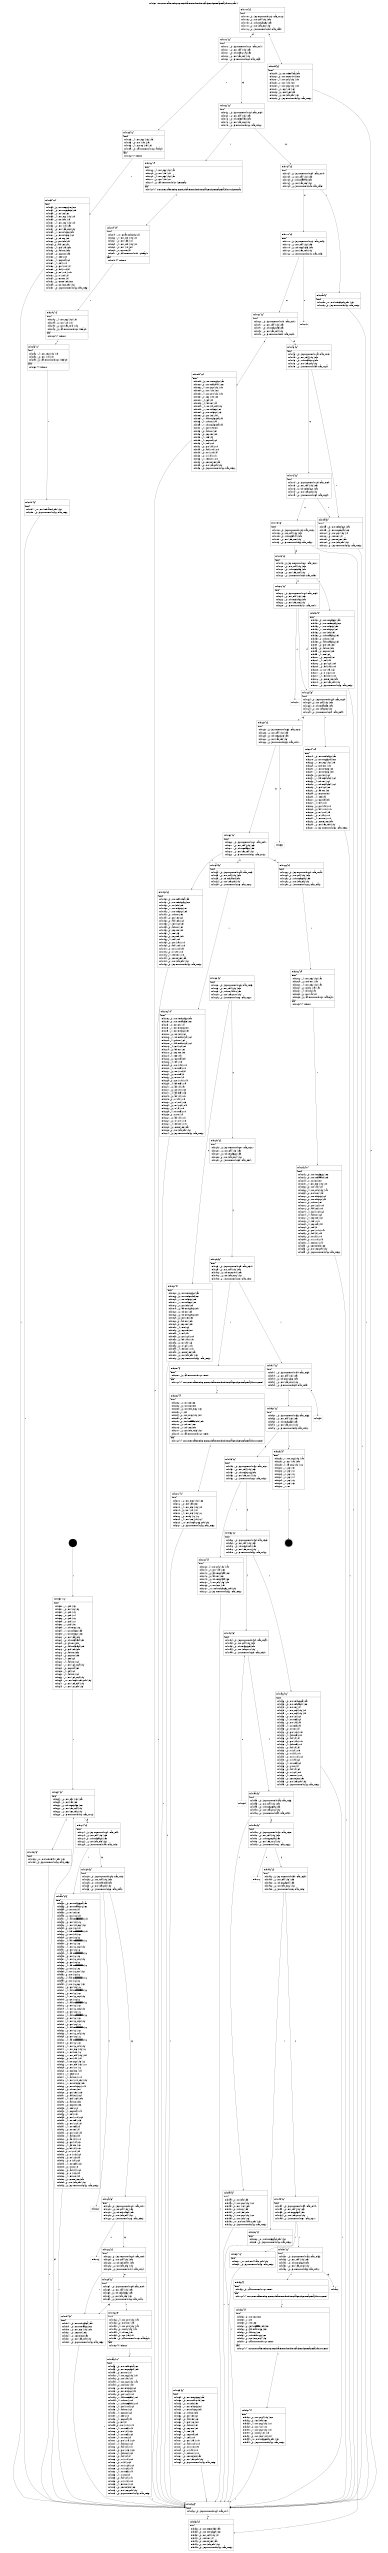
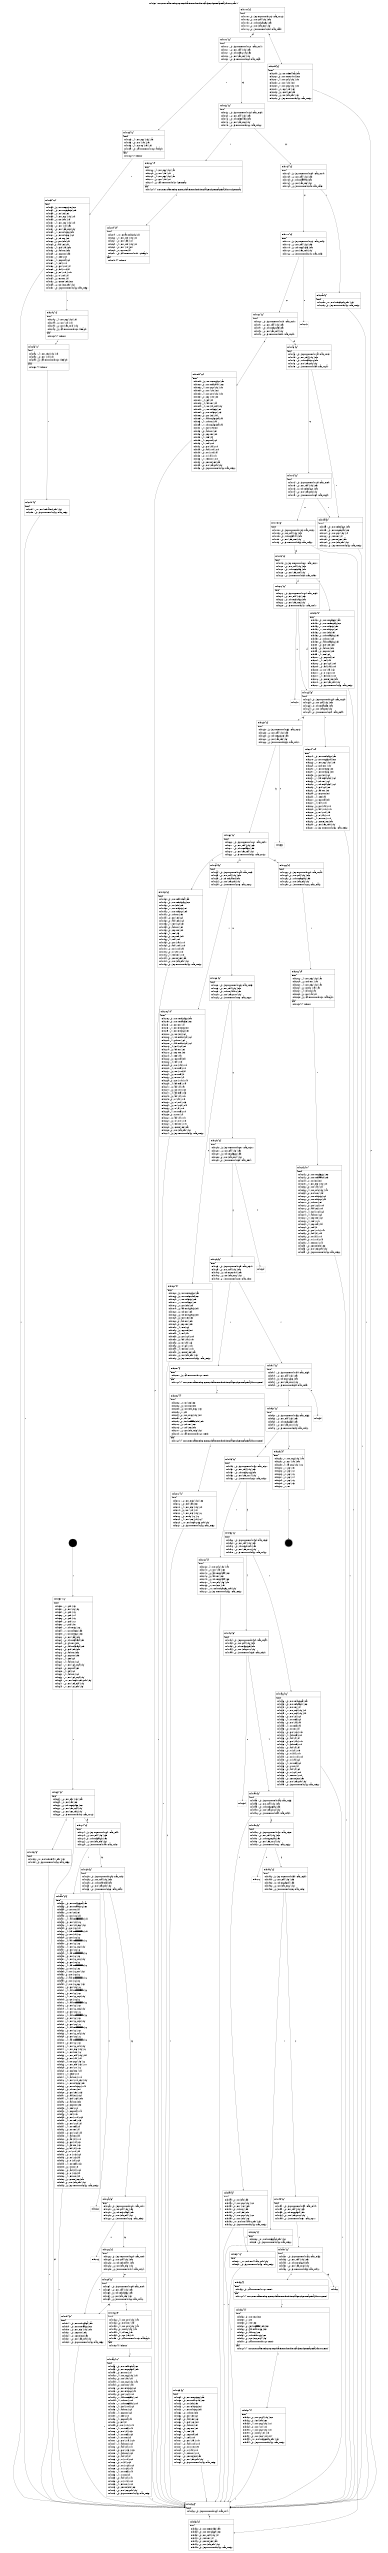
(96, 287) -> (67, 300)
none -> (232, 931)
none -> (261, 1269)
(241, 1729) -> (246, 1728)
(291, 2246) -> (244, 2239)
(207, 2516) -> (209, 2517)
